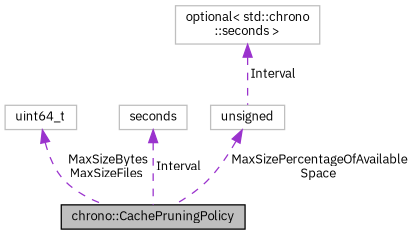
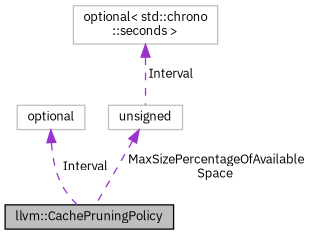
(41, 117) -> none
(153, 117) -> (51, 117)
(153, 217) -> (89, 217)
